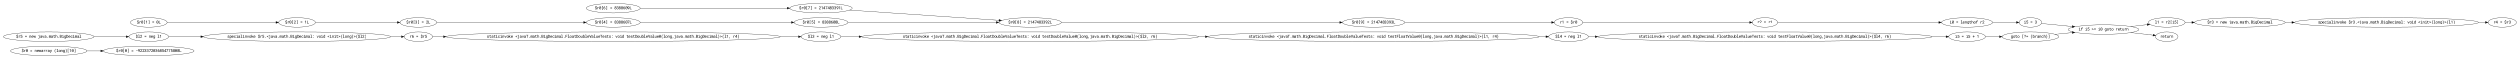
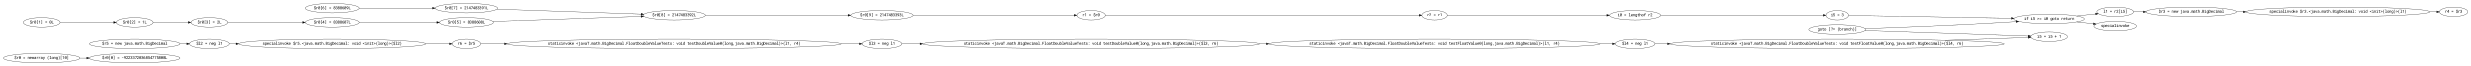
(1992, 37) -> (1947, 33)
(2167, 37) -> (2115, 26)
